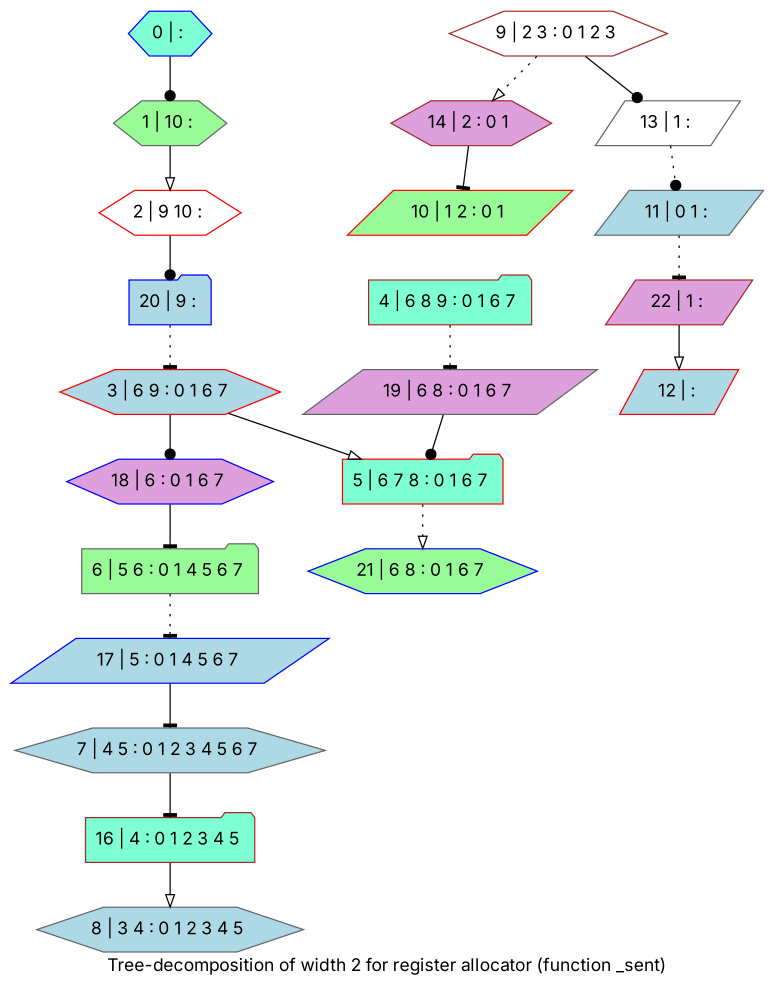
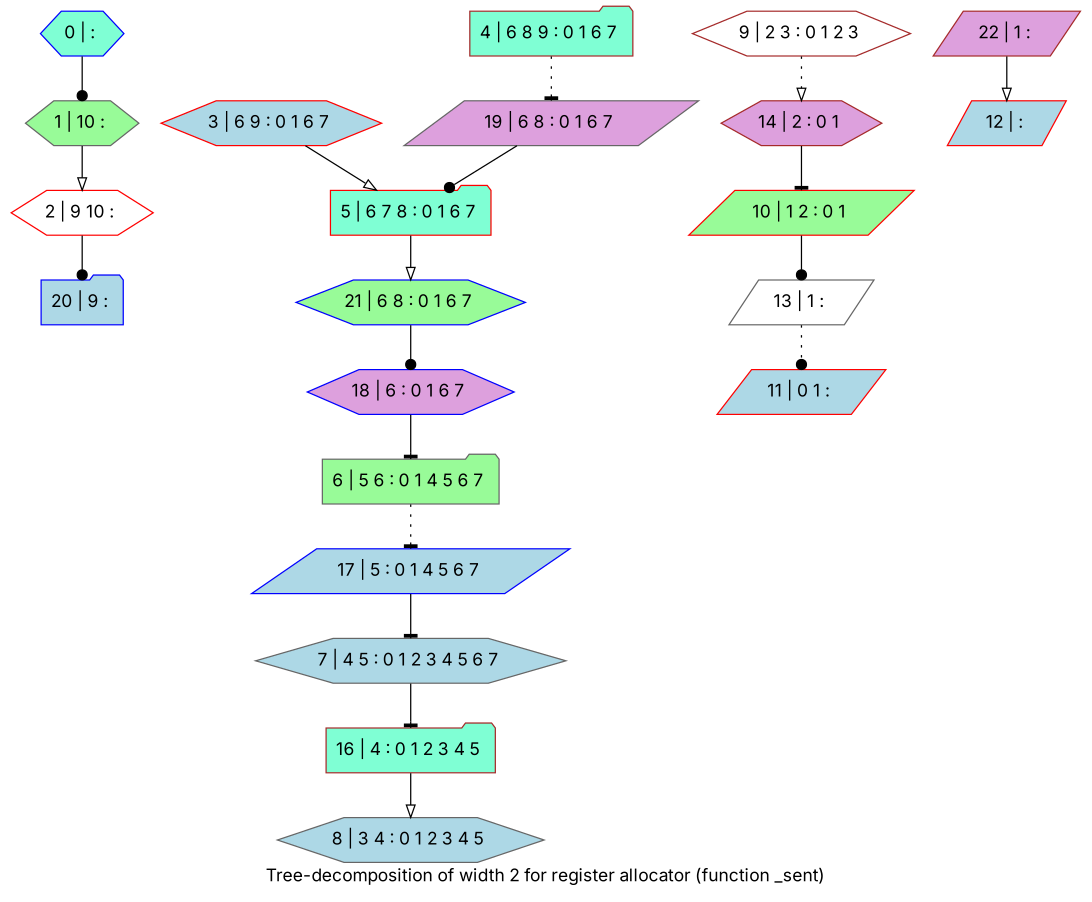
(609, 75) -> (801, 253)
(679, 213) -> (801, 392)
(679, 255) -> none
(170, 344) -> none
(170, 432) -> (411, 342)
(423, 520) -> (411, 251)
